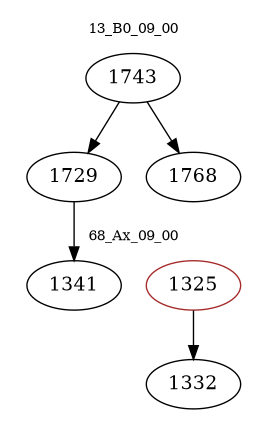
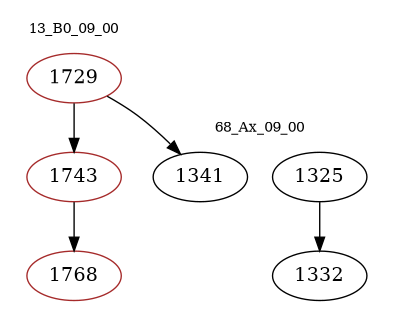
(133, 78) -> (74, 177)
(107, 121) -> (74, 121)
(74, 177) -> (74, 78)
(193, 177) -> (74, 276)
(193, 285) -> (320, 177)
